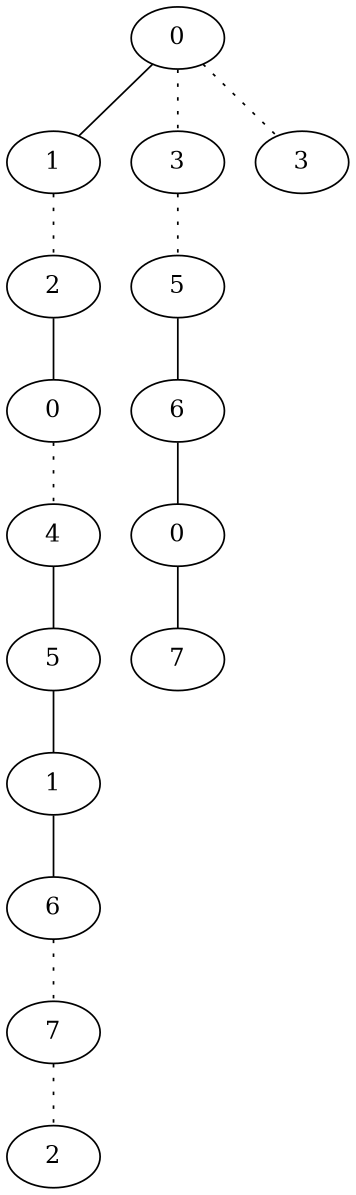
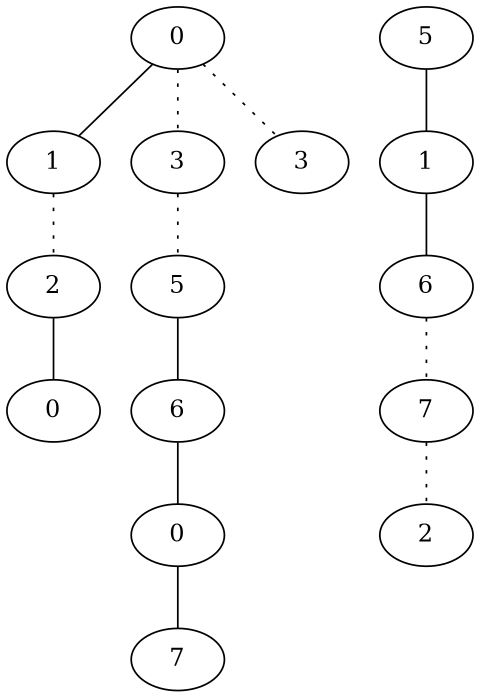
(54, 535) -> none
